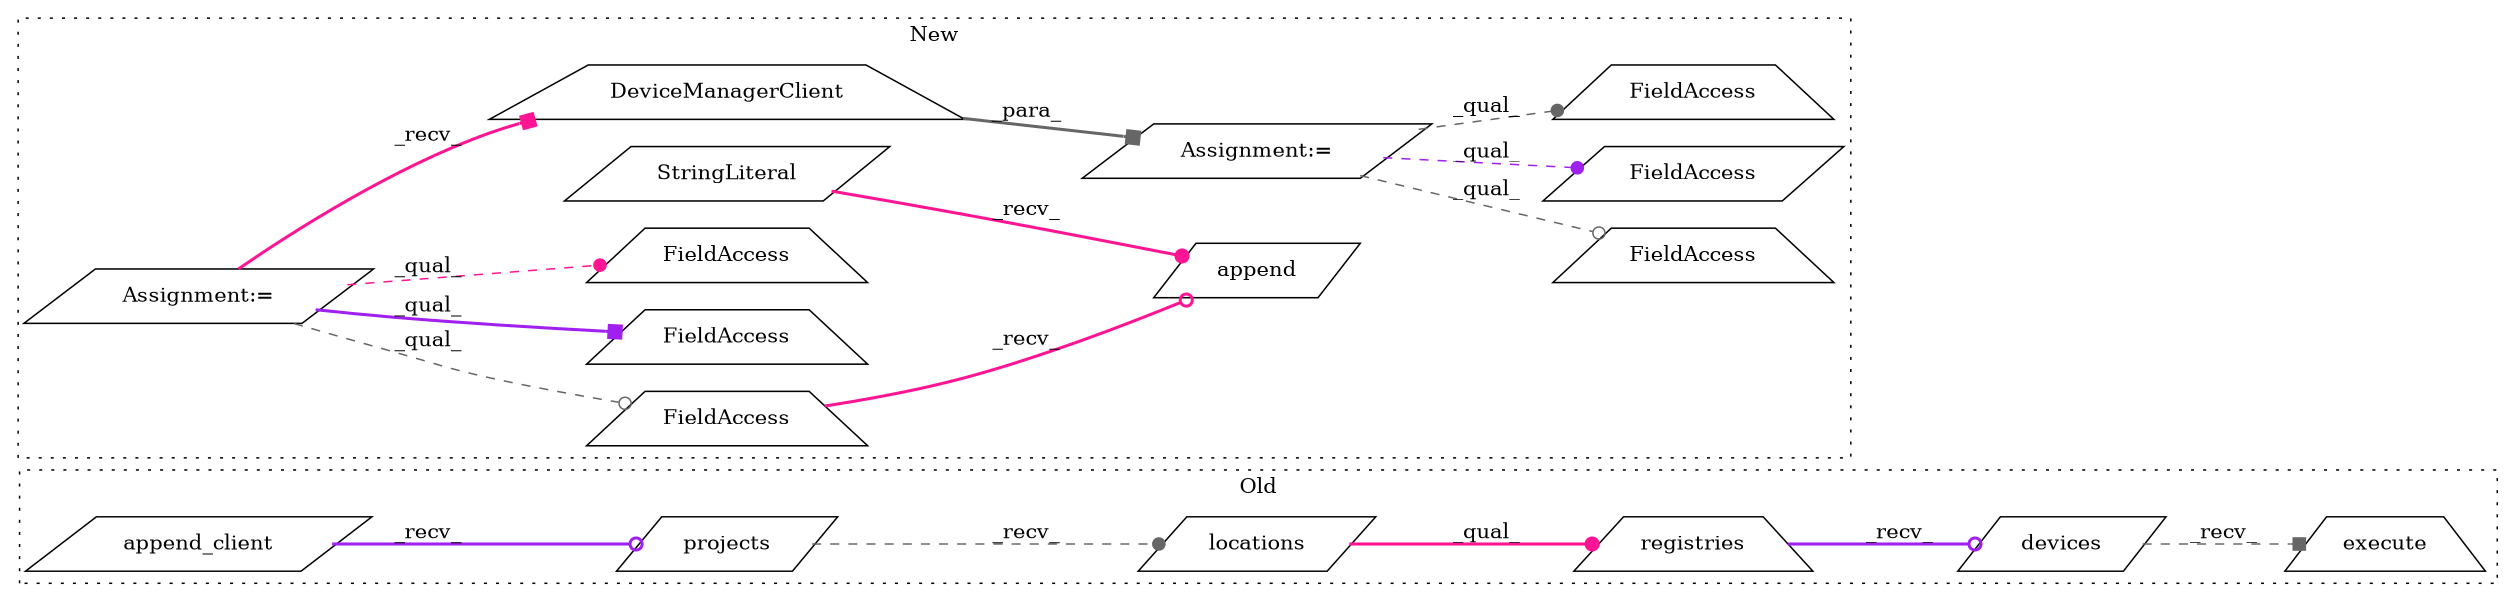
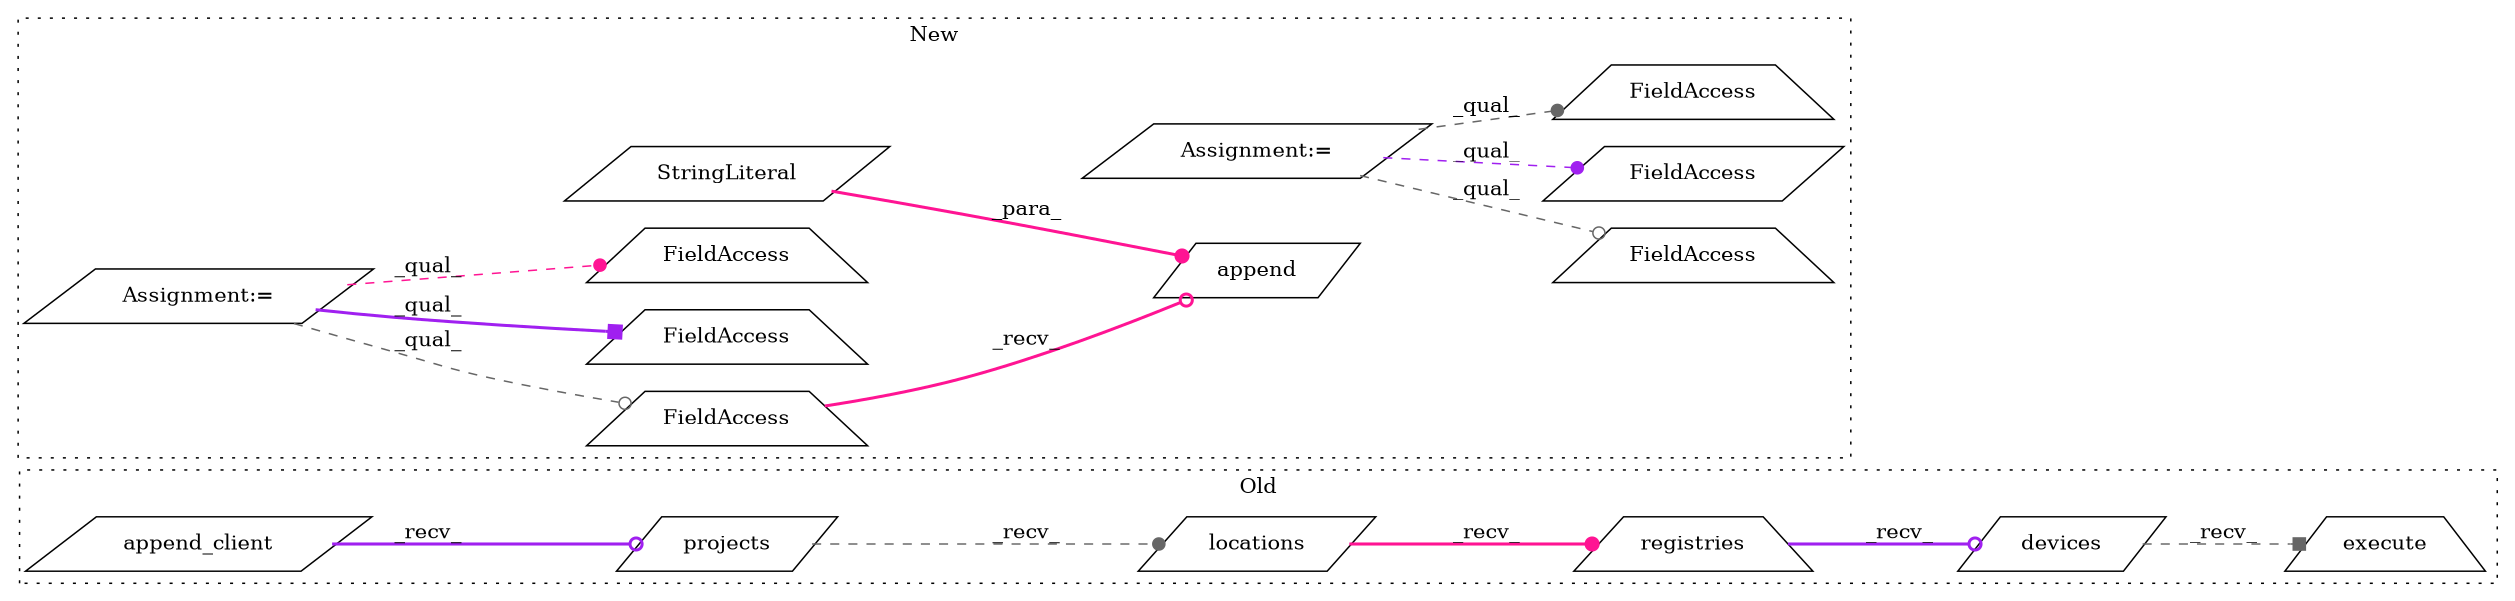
(727, 92) -> none
(1027, 209) -> (1027, 209)
(1487, 533) -> (1487, 533)
